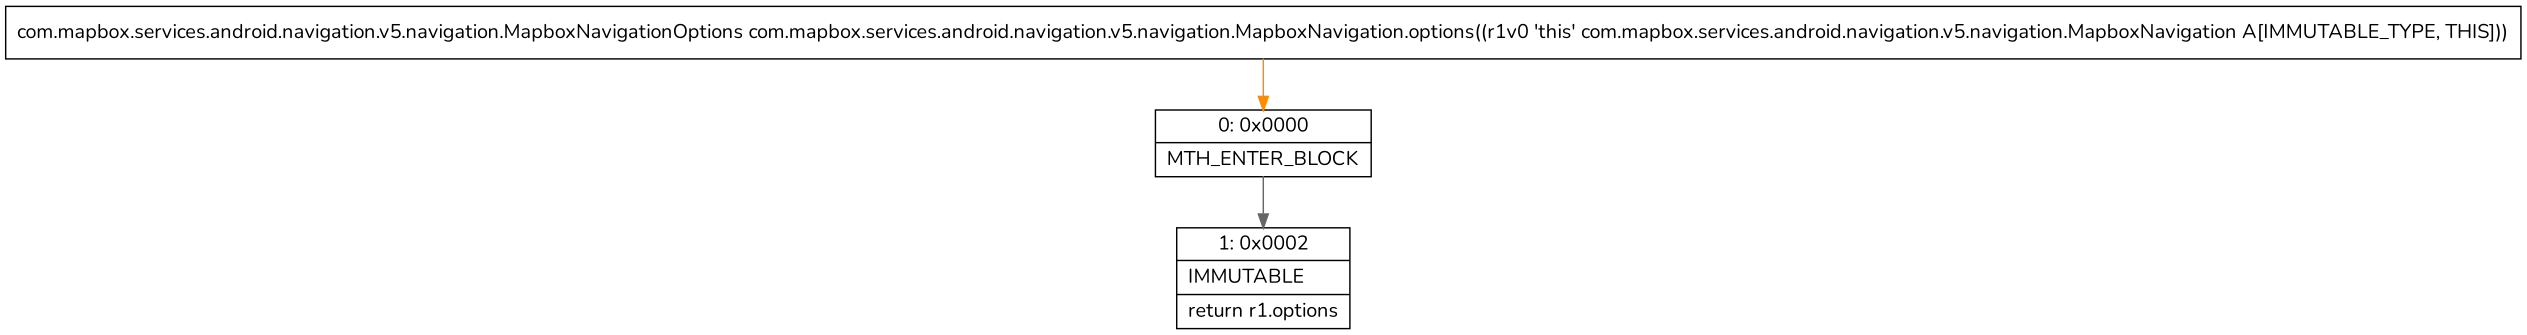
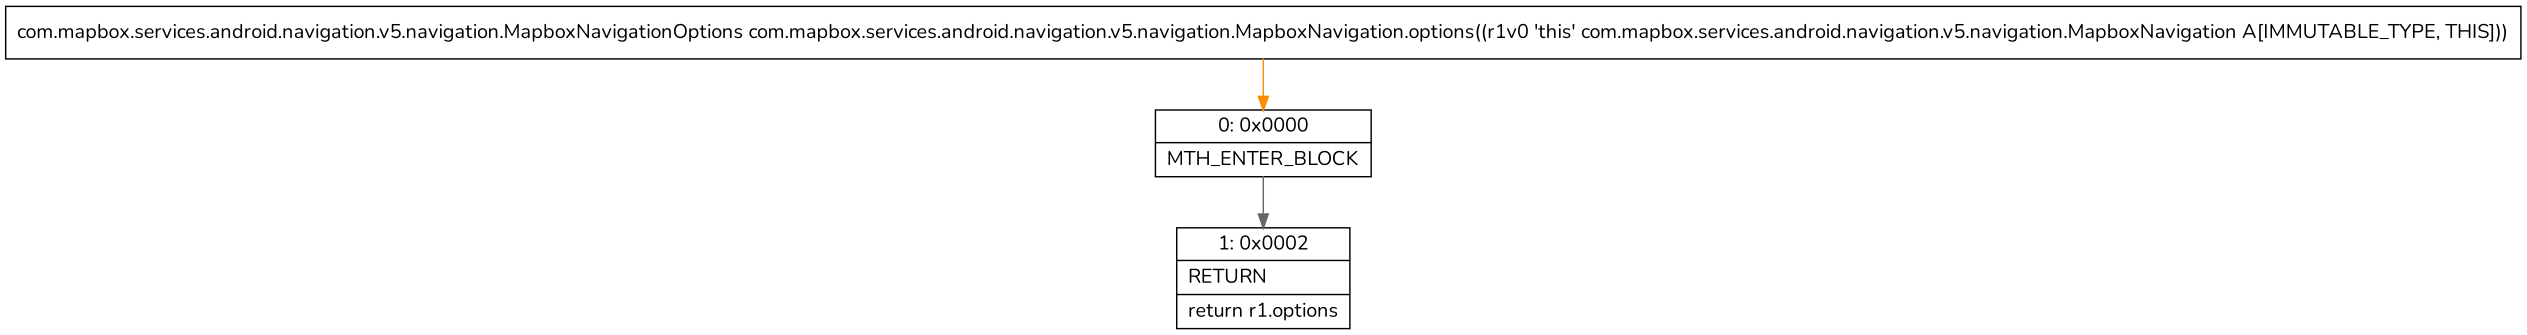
(1246, 277) -> (1228, 277)
